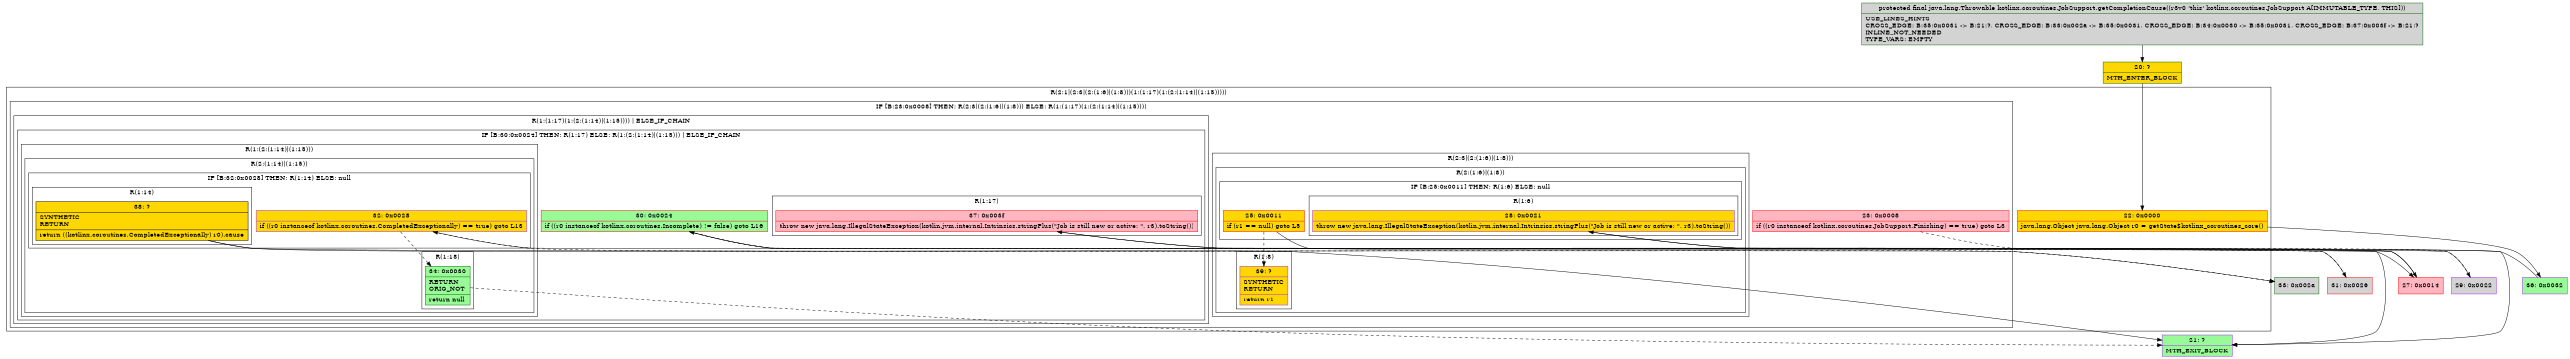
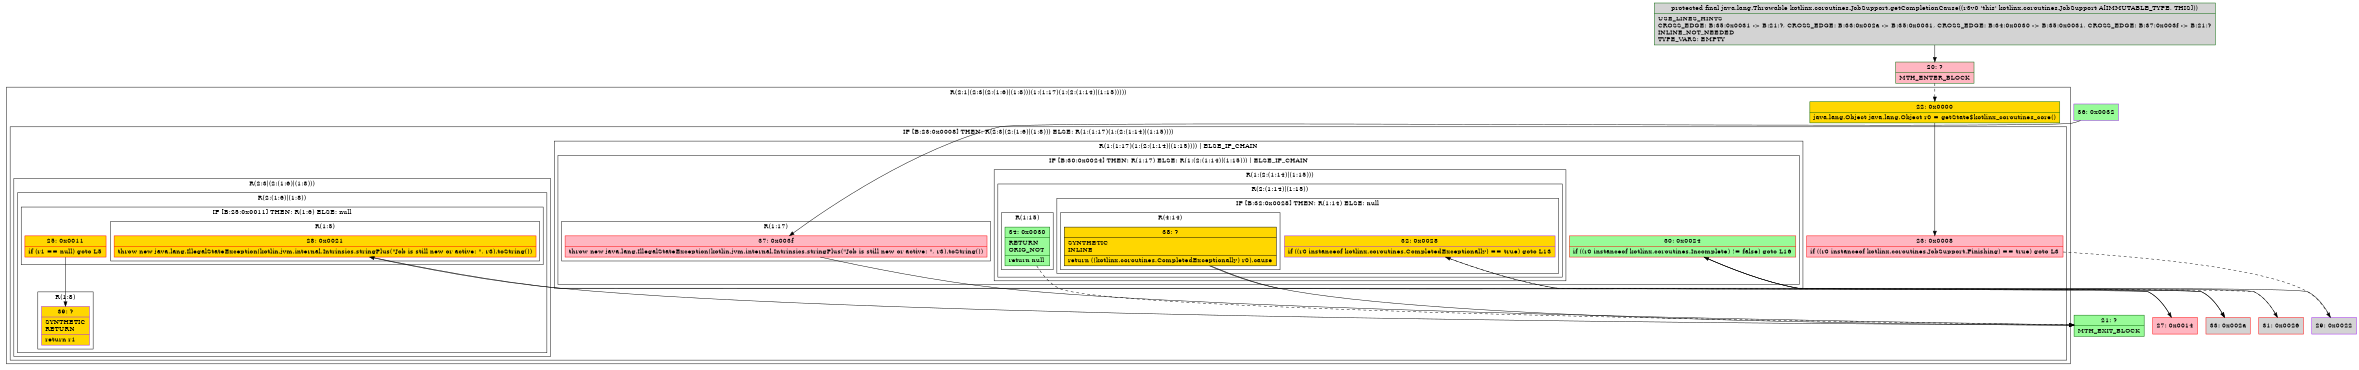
(2142, 73) -> (1935, 73)
(2142, 145) -> (1935, 90)
(142, 193) -> (1170, 218)
(1524, 201) -> (325, 227)
(1524, 221) -> (325, 246)
(2142, 221) -> (1935, 112)
(55, 224) -> (1081, 250)
(2408, 236) -> (1935, 177)
(412, 245) -> none
(1264, 245) -> (65, 279)
(1397, 248) -> (1868, 289)
(1521, 249) -> (1992, 289)
(1848, 249) -> none
(1352, 251) -> (1837, 289)
(448, 257) -> (1027, 218)
(2297, 286) -> (2228, 326)
(2197, 346) -> (2109, 326)
